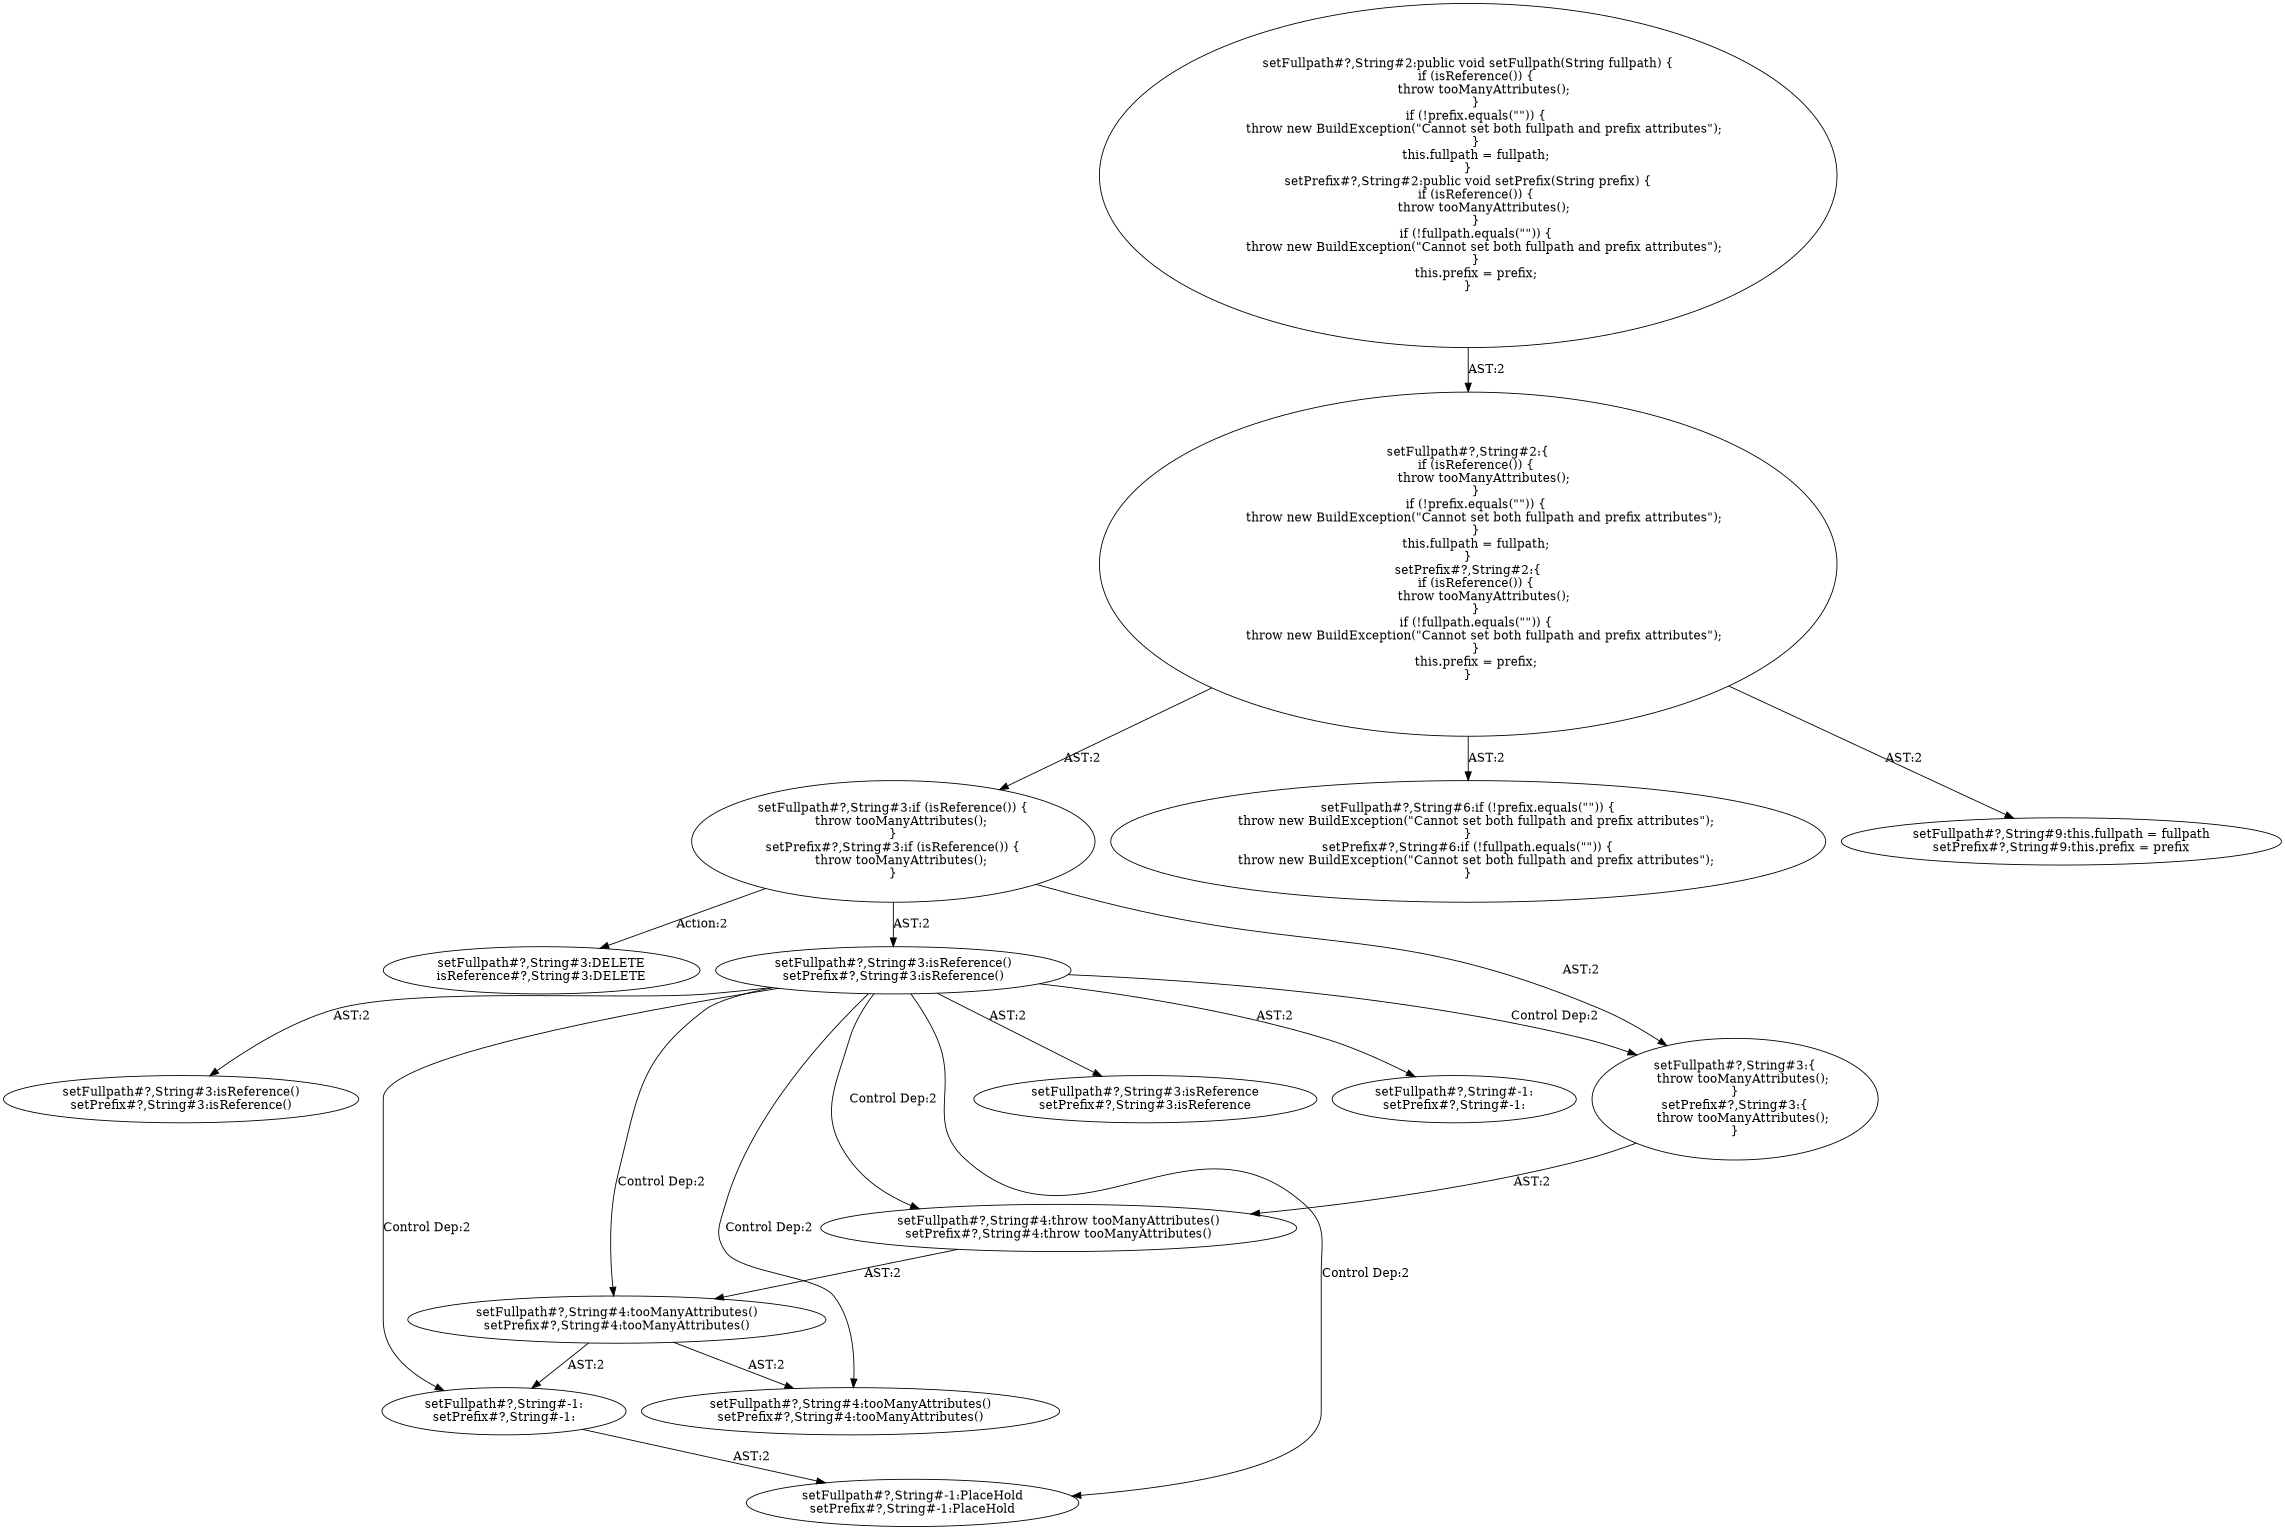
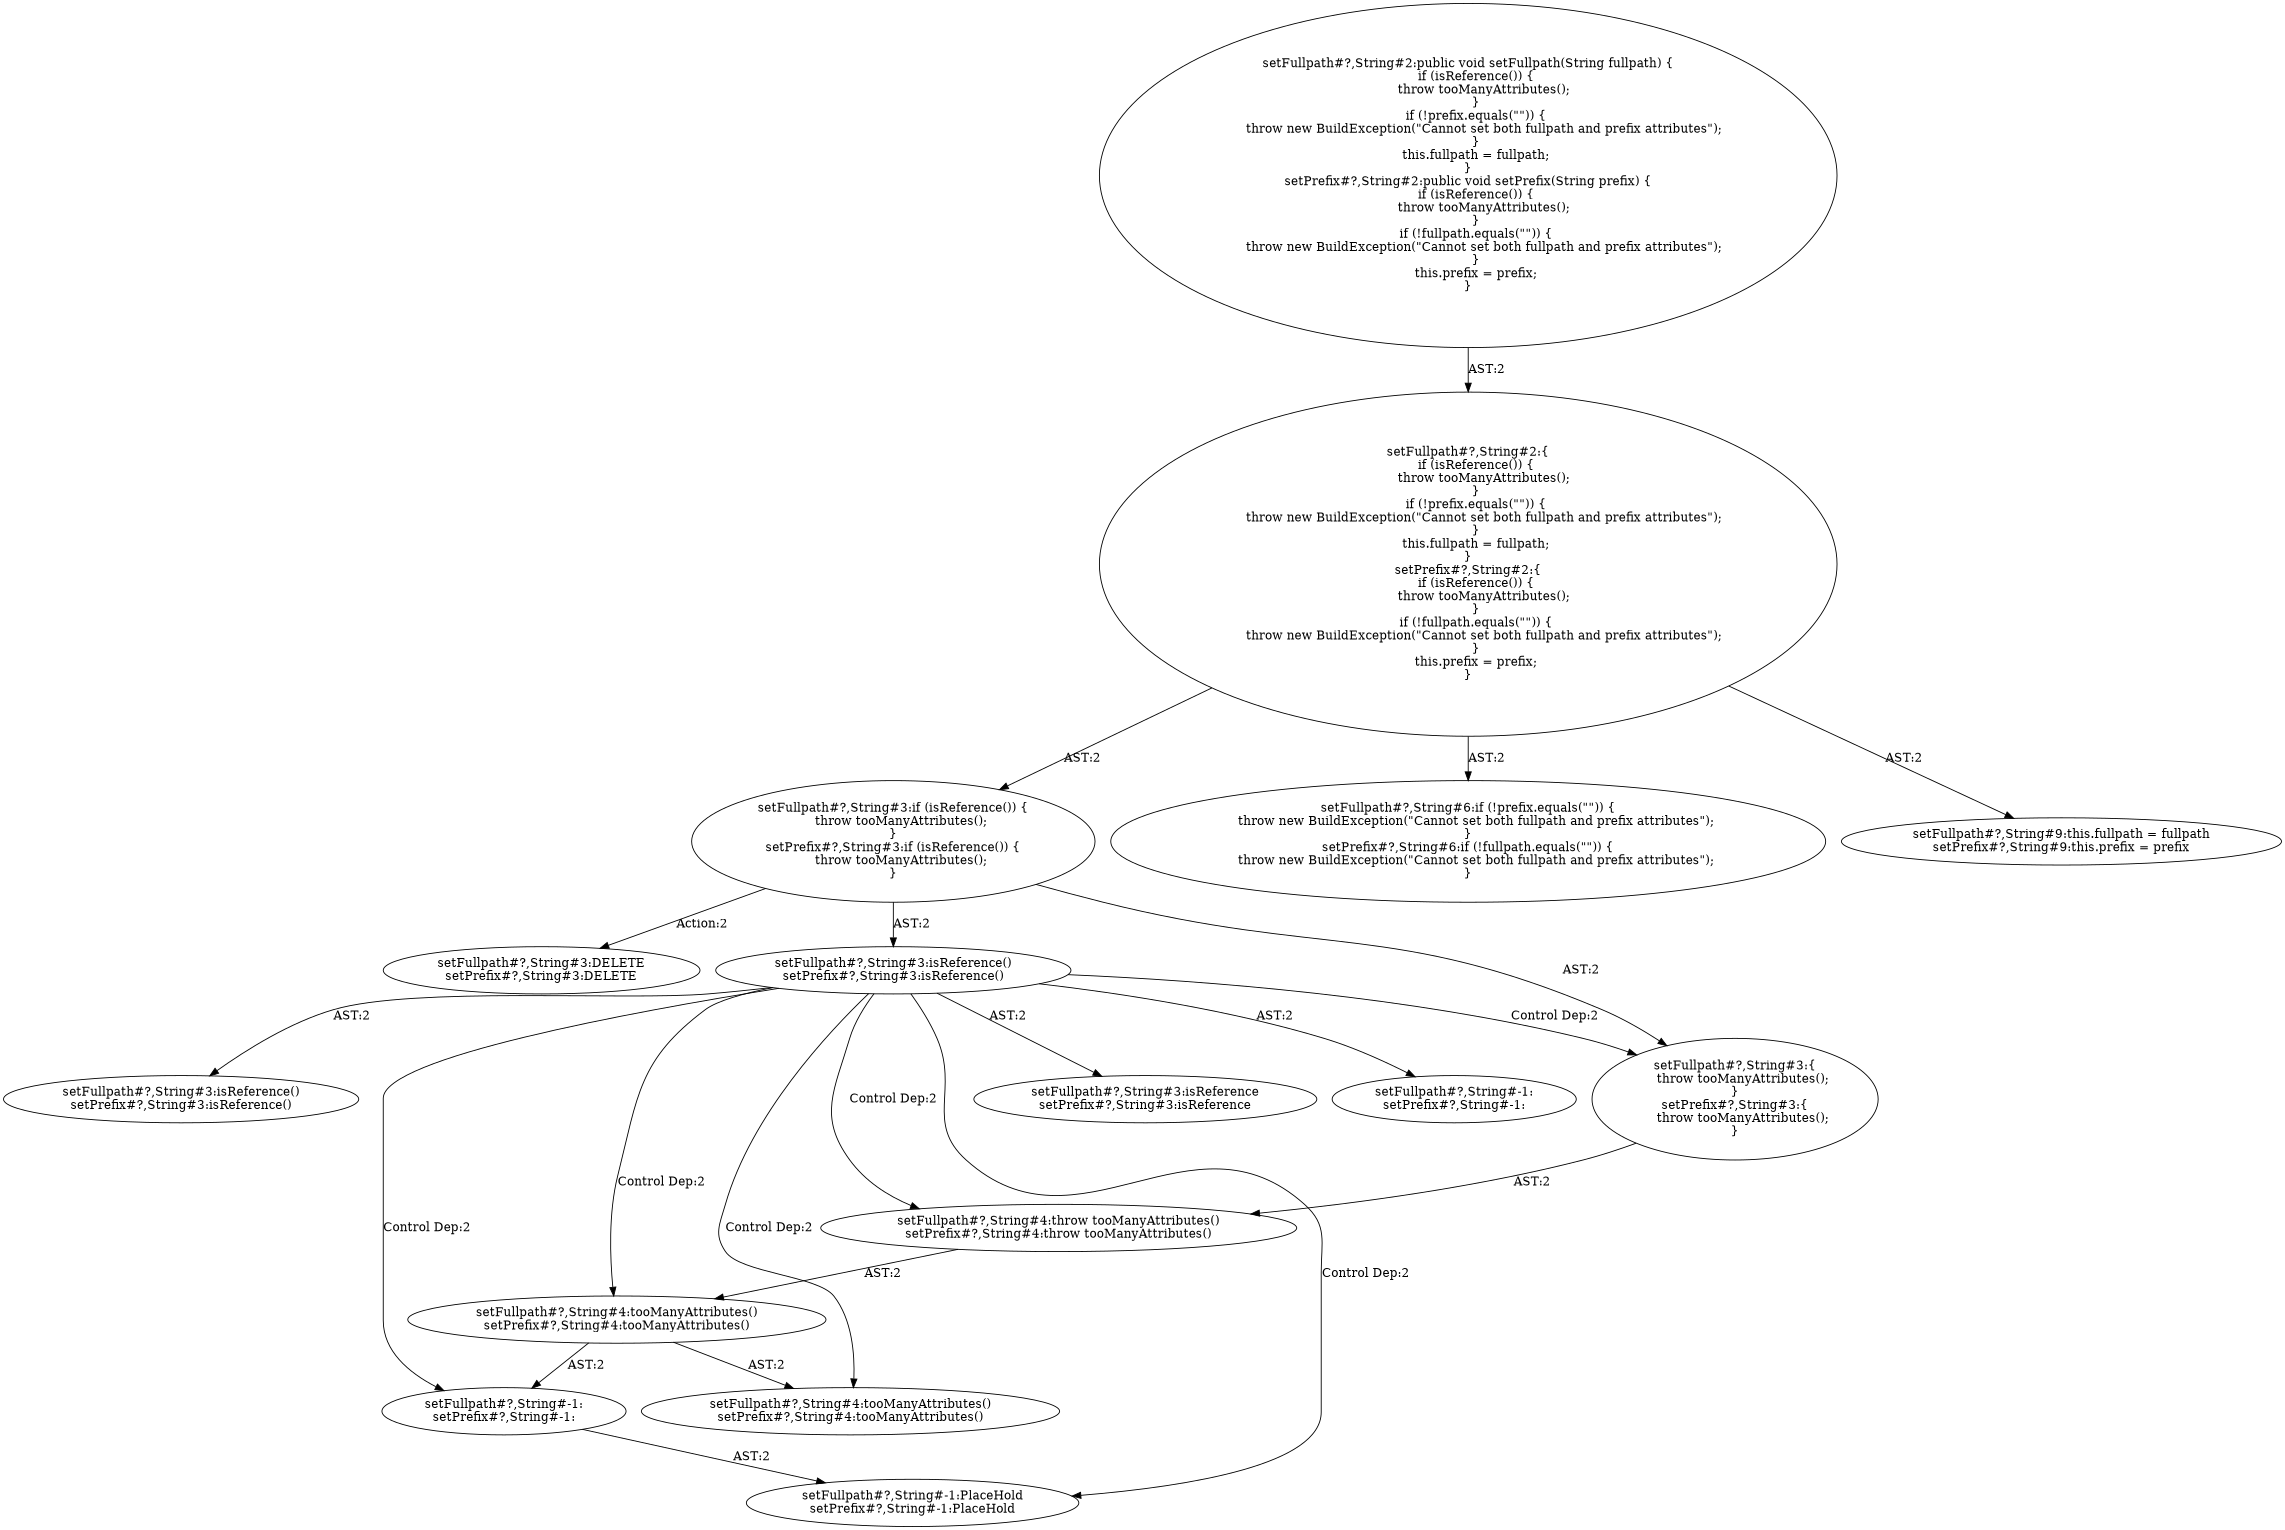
(542, 970) -> (542, 970)
